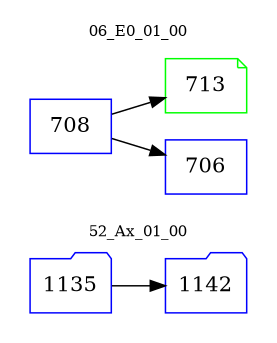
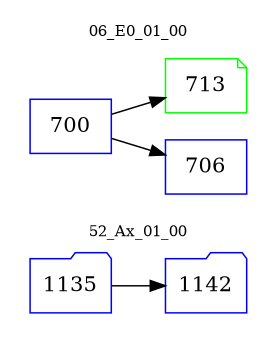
(71, 126) -> (71, 126)
